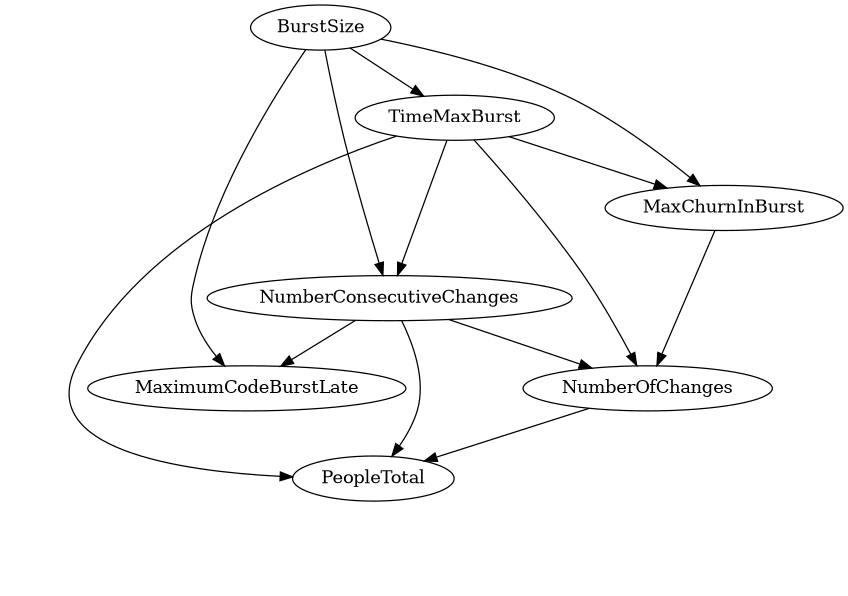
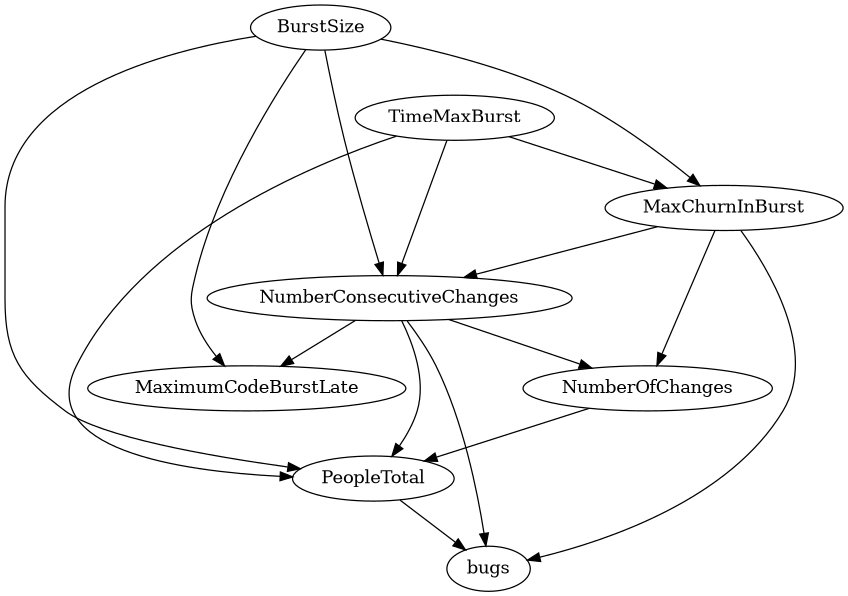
(381, 69) -> (5, 271)
(559, 242) -> none
none -> (567, 250)
none -> (489, 569)
